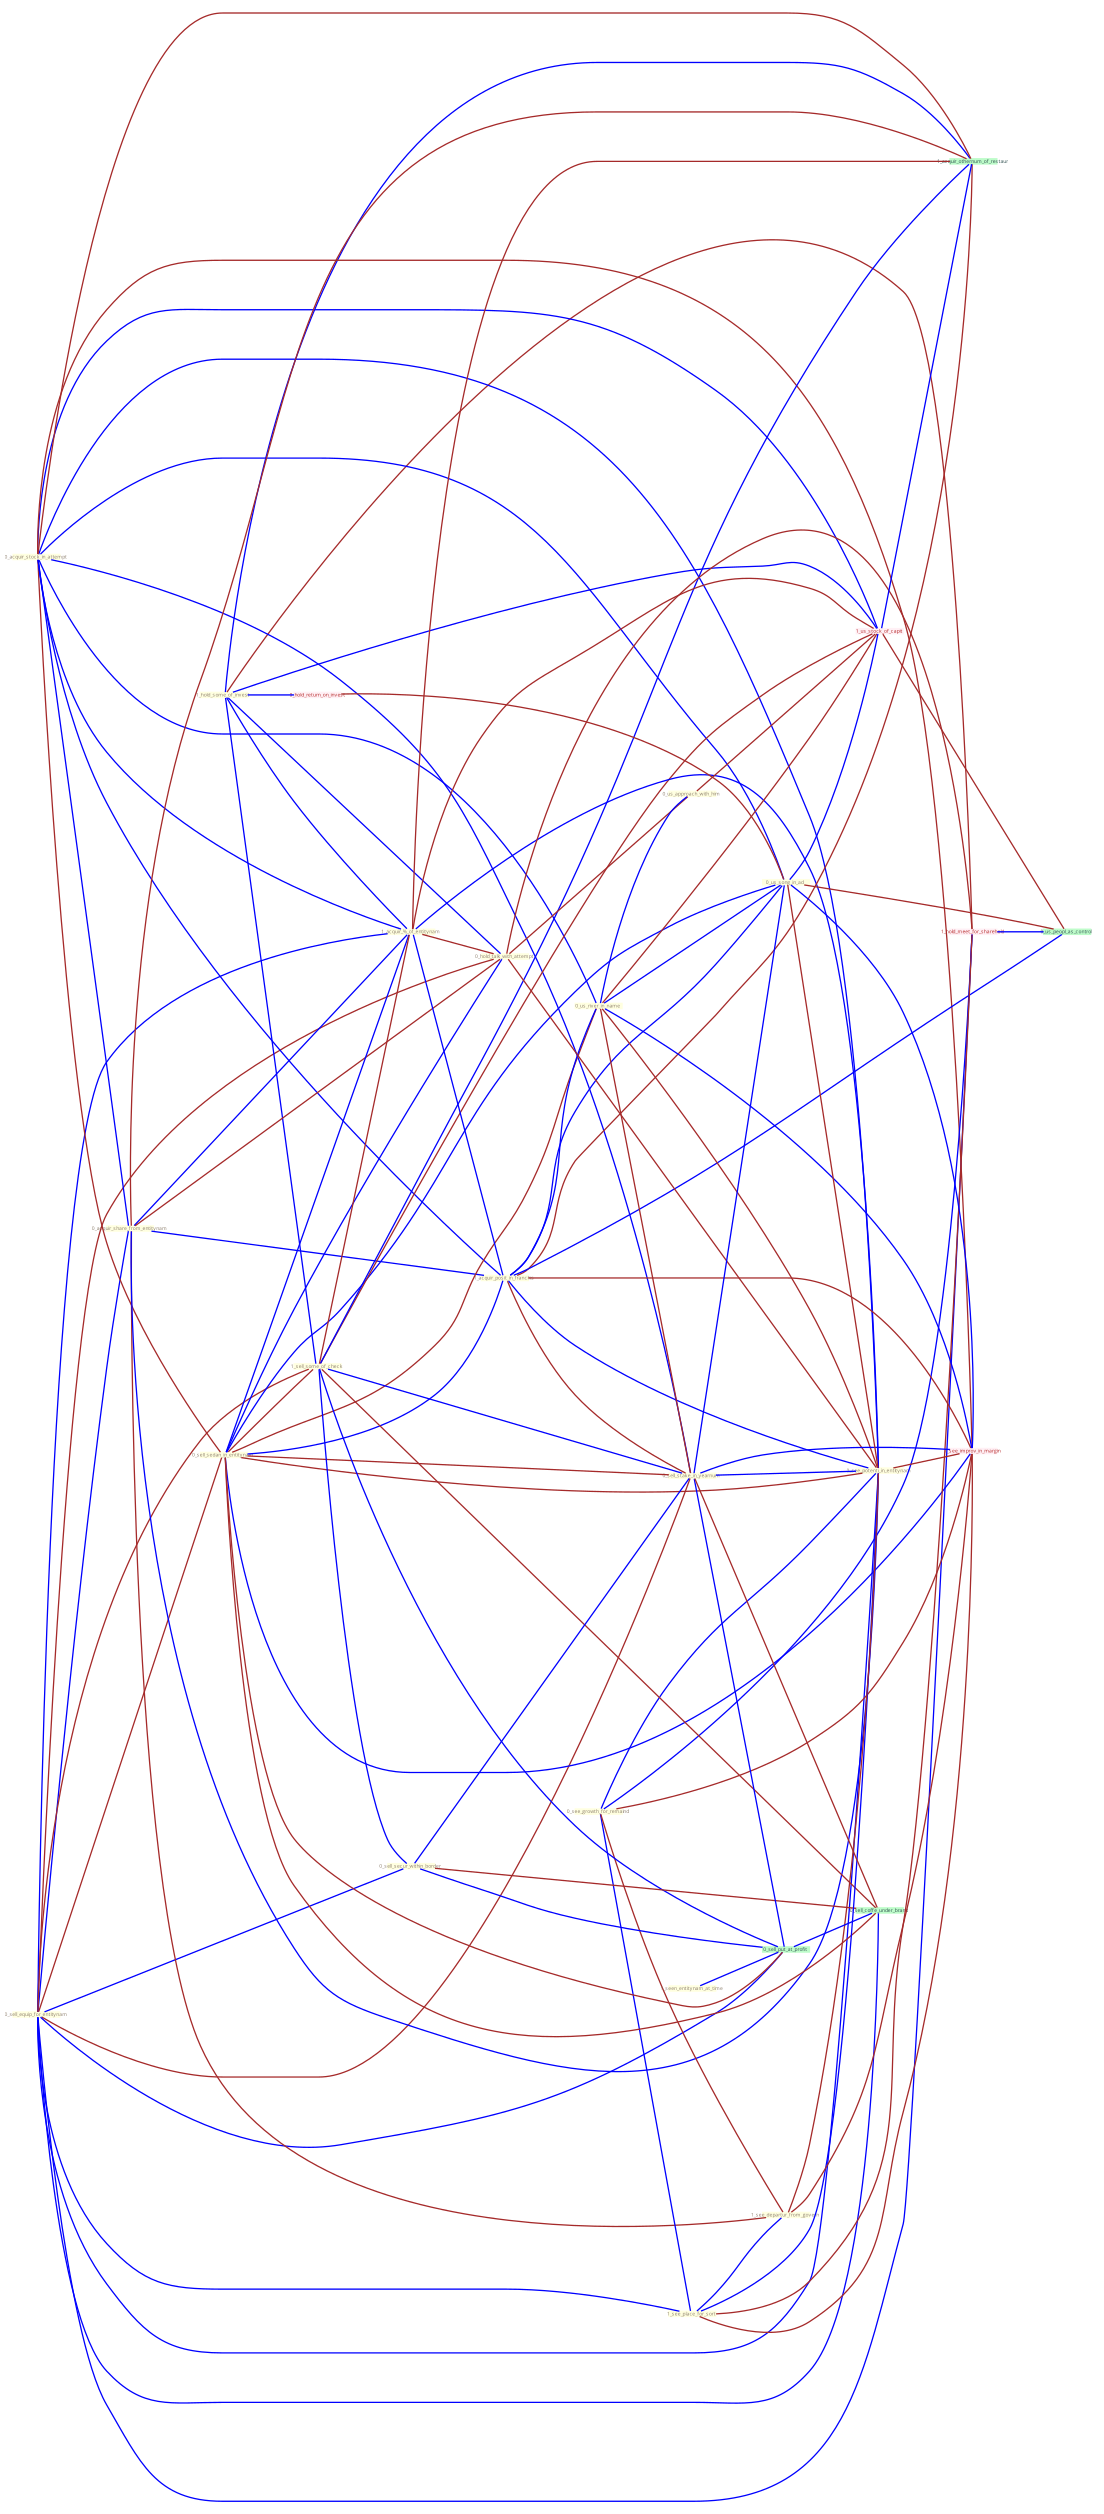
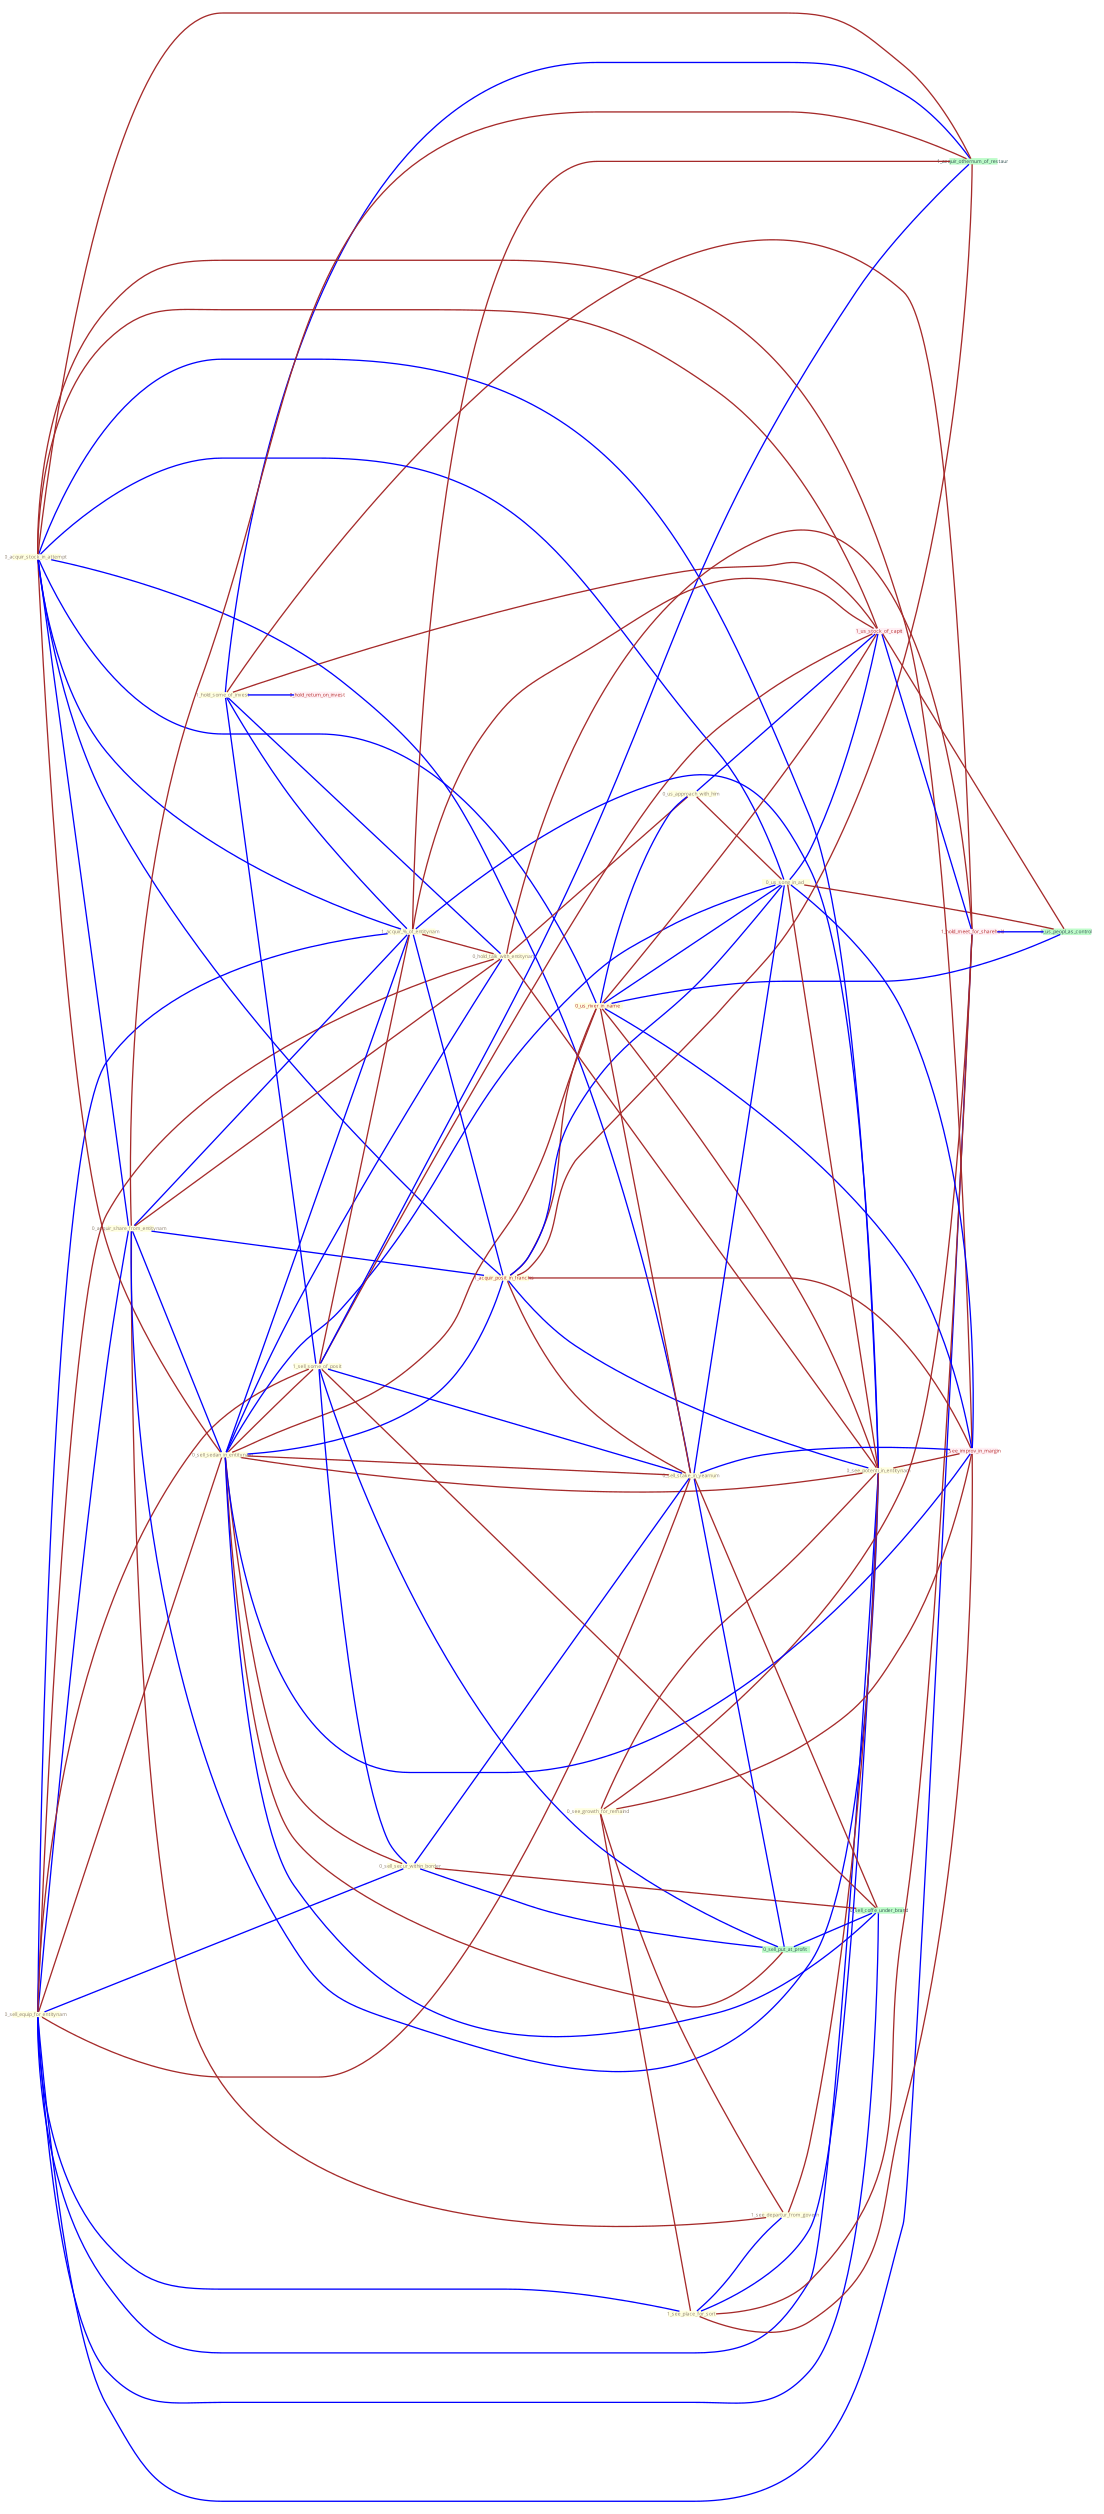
(447, 310) -> (447, 310)
(924, 408) -> (920, 759)
(563, 596) -> (563, 596)
(786, 713) -> (786, 713)
(607, 728) -> (743, 842)
(505, 957) -> (505, 957)
(599, 1006) -> (599, 1006)
(793, 1113) -> (827, 981)
(560, 1146) -> (560, 1146)
(505, 1278) -> (505, 1278)
none -> (177, 1342)
(318, 1366) -> (318, 1366)
(920, 1432) -> (920, 1432)
(786, 1473) -> none
(712, 1634) -> (712, 1634)
none -> (261, 1692)
(944, 1709) -> none
(372, 1971) -> (372, 1971)
(692, 1989) -> none
(641, 2038) -> (643, 2050)
(417, 2131) -> none
